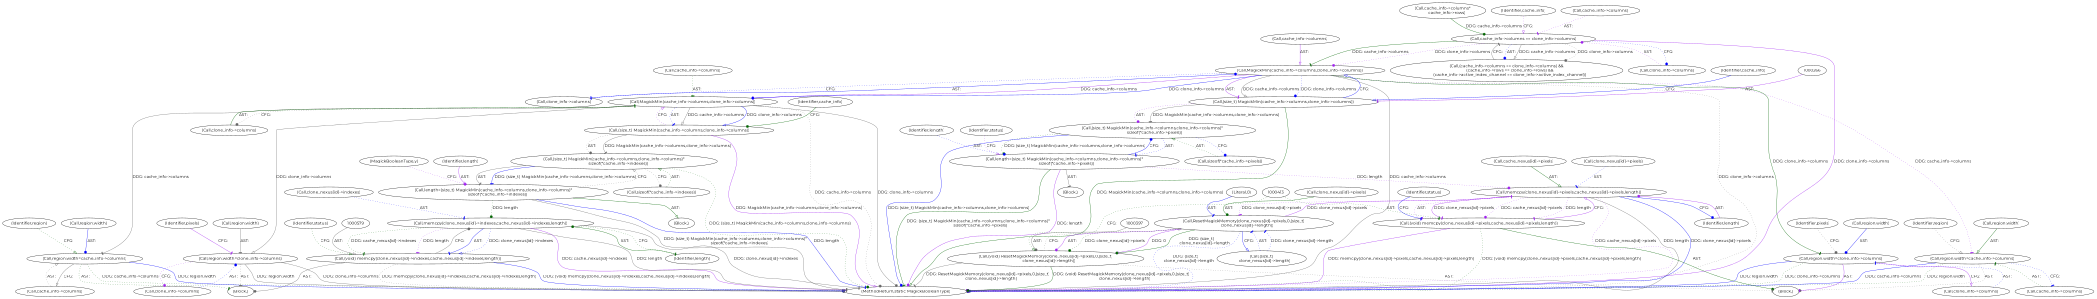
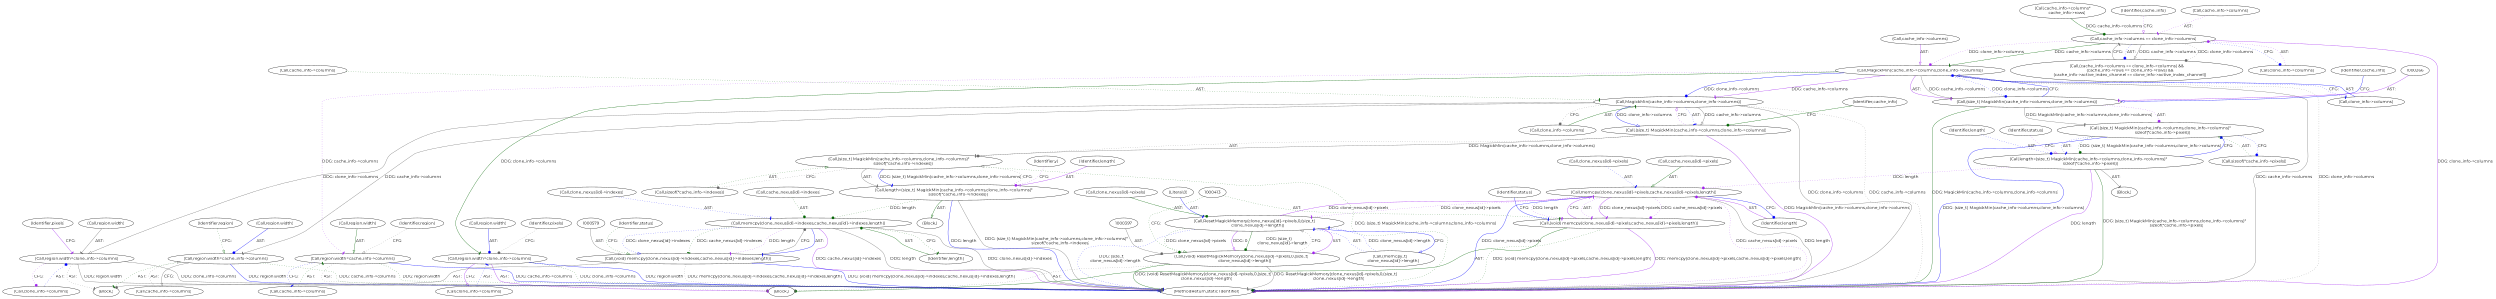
(394, 161) -> (1046, 161)
none -> (789, 192)
(1262, 259) -> (1390, 259)
(906, 292) -> (1207, 292)
